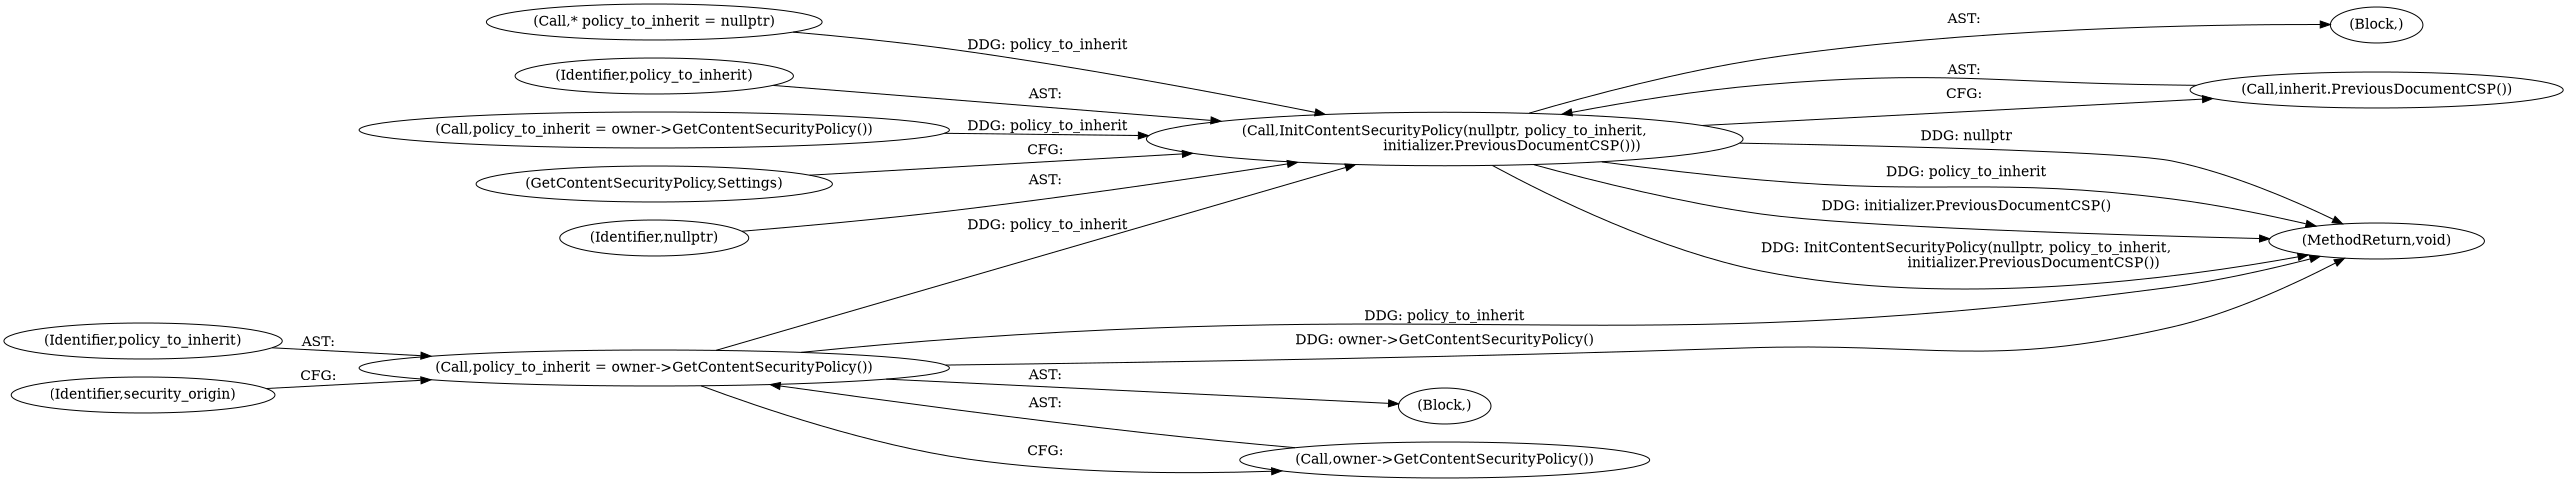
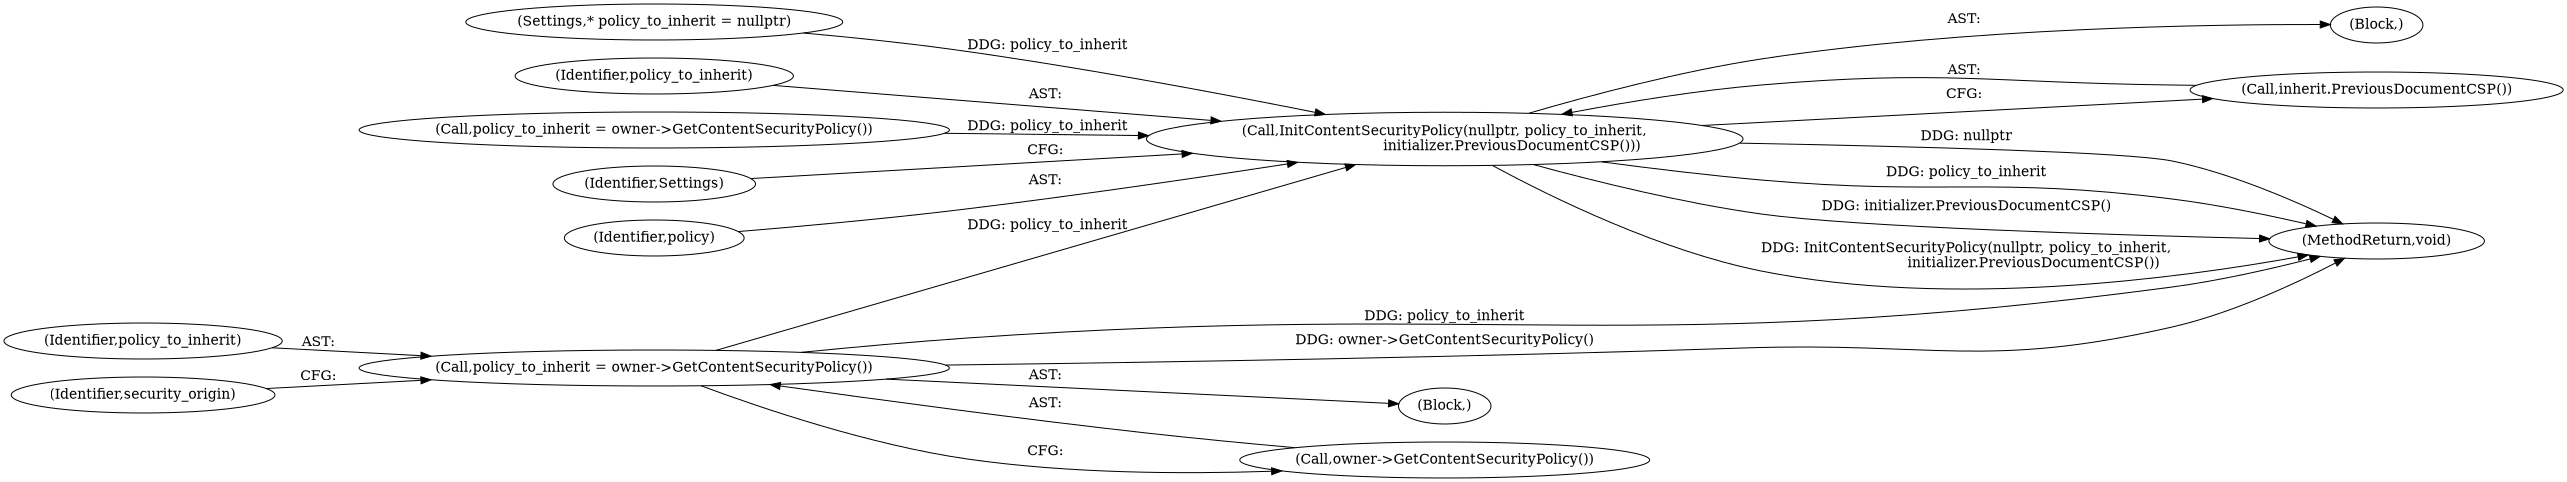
(654, 22) -> (654, 22)
(654, 184) -> (654, 184)
(654, 238) -> (654, 238)
